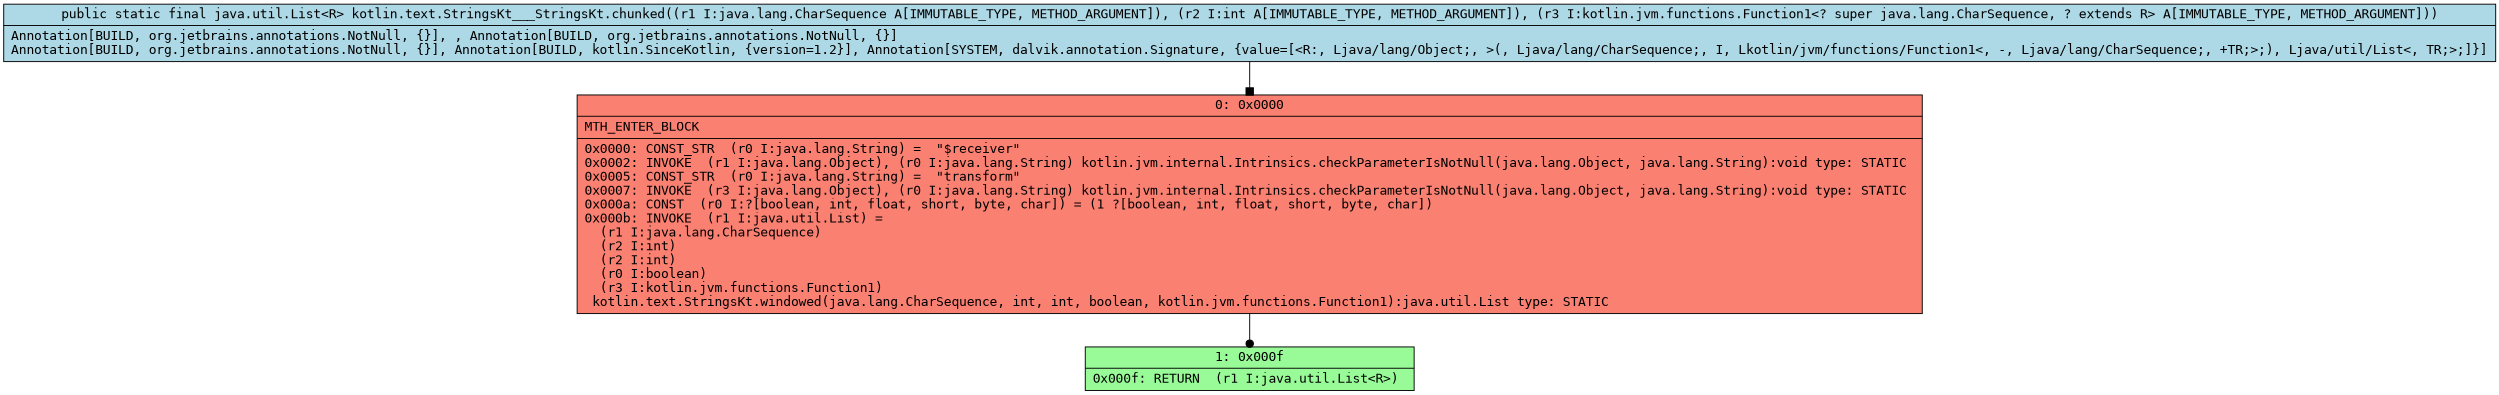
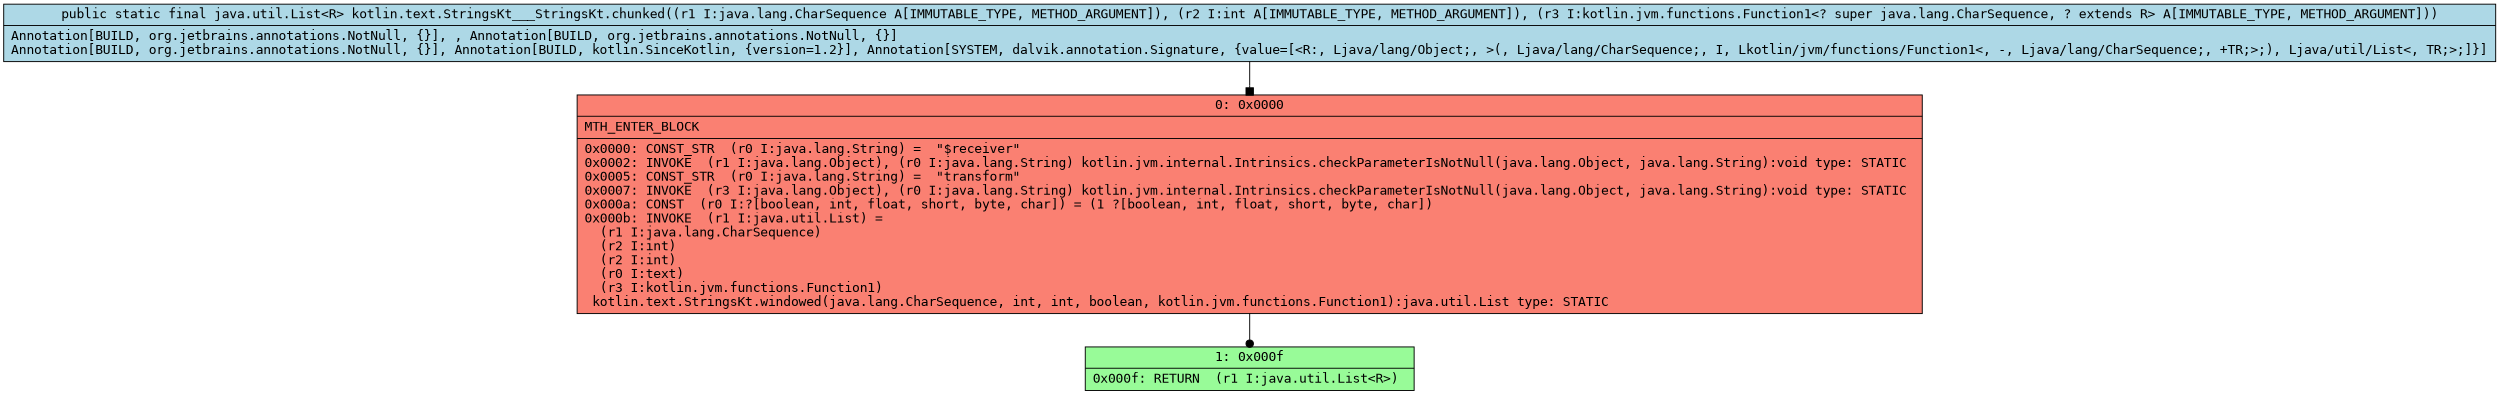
(646, 274) -> (635, 274)
